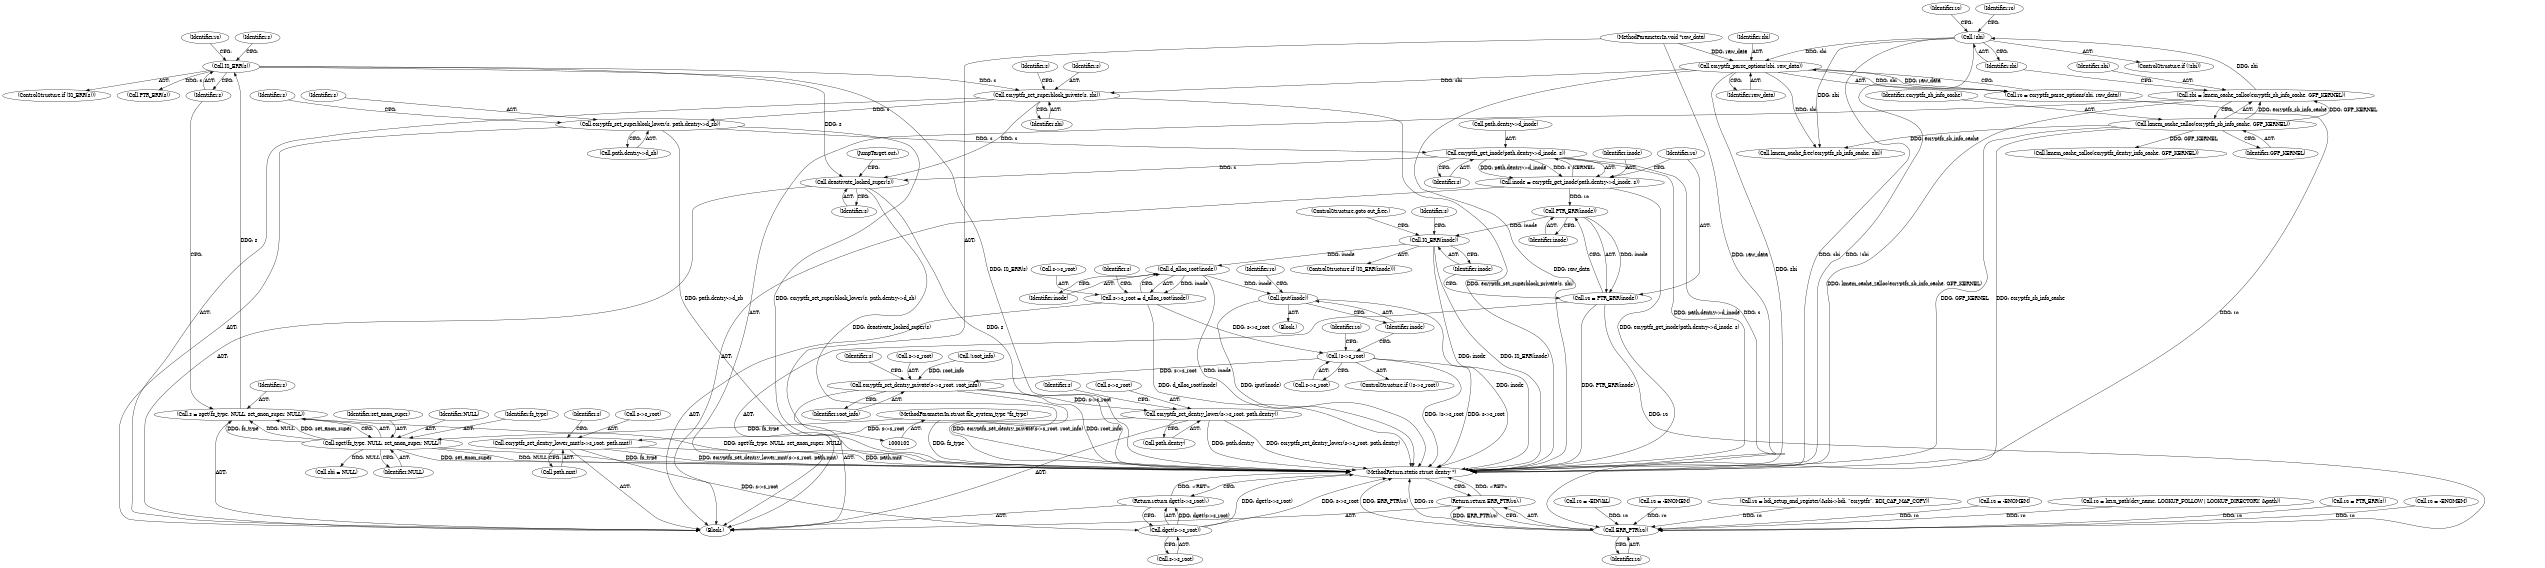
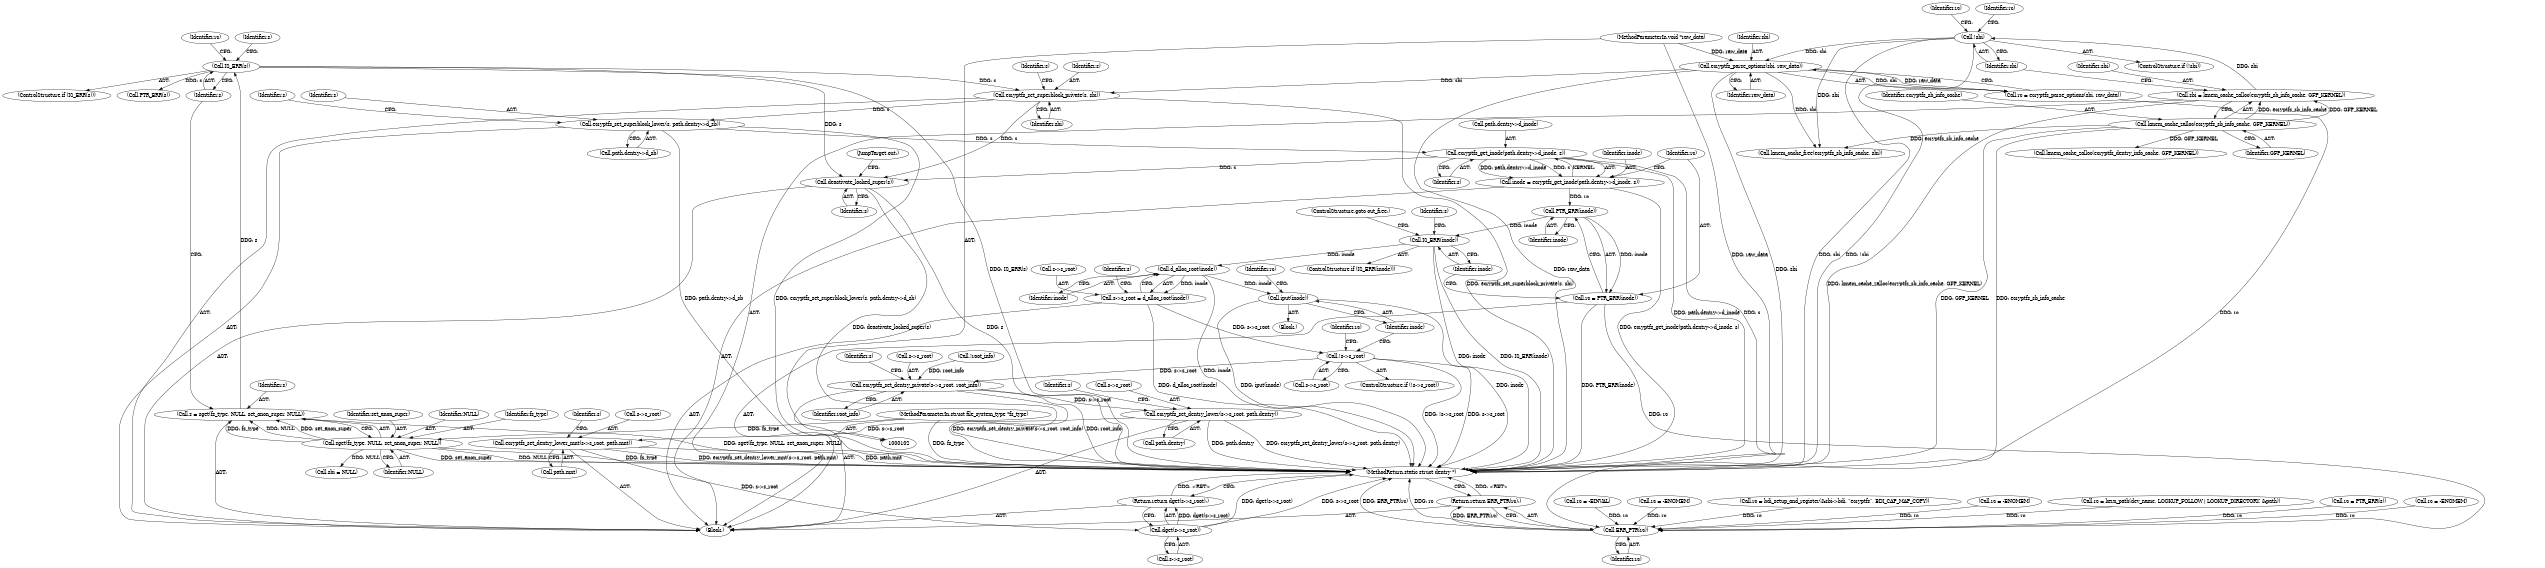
(910, 427) -> (844, 428)
